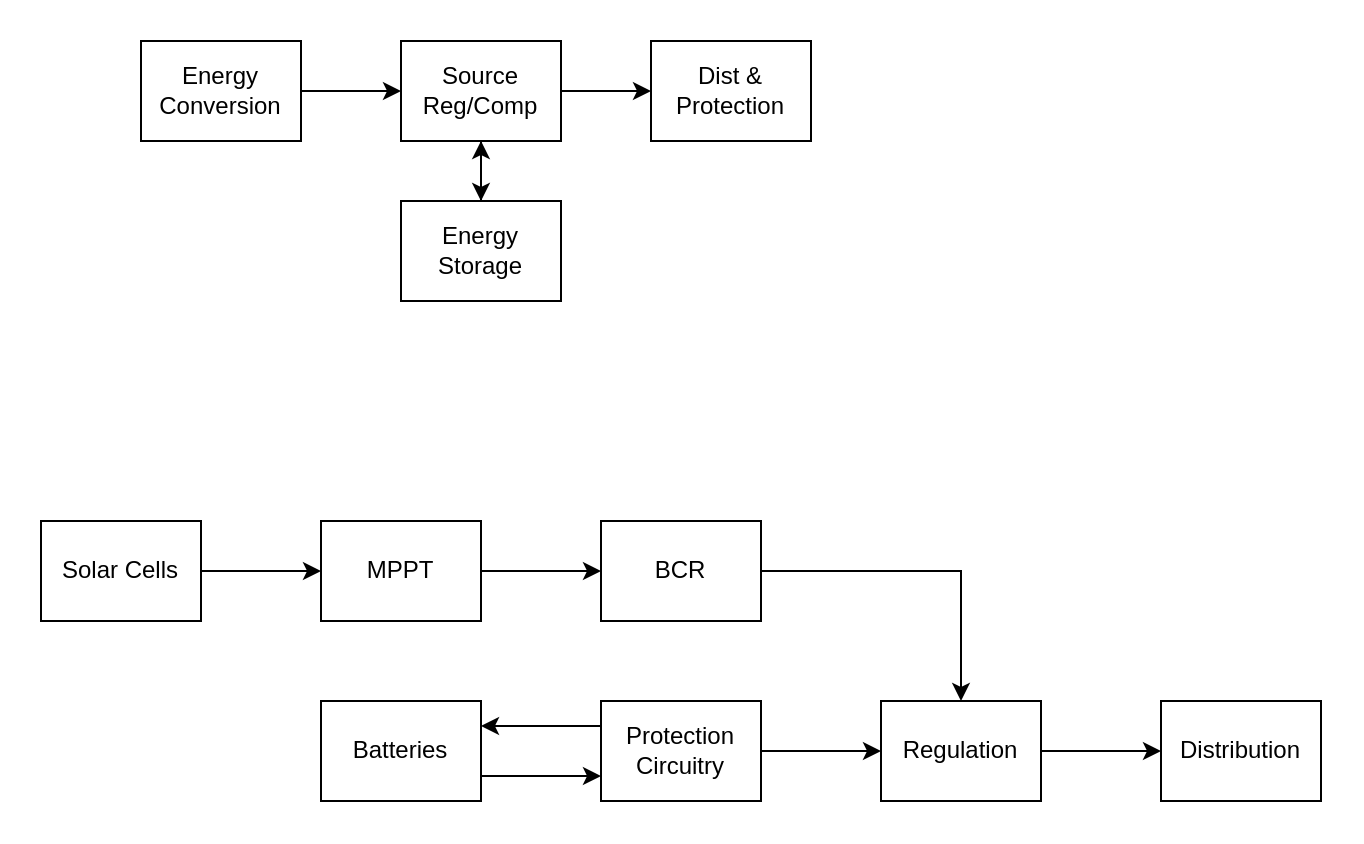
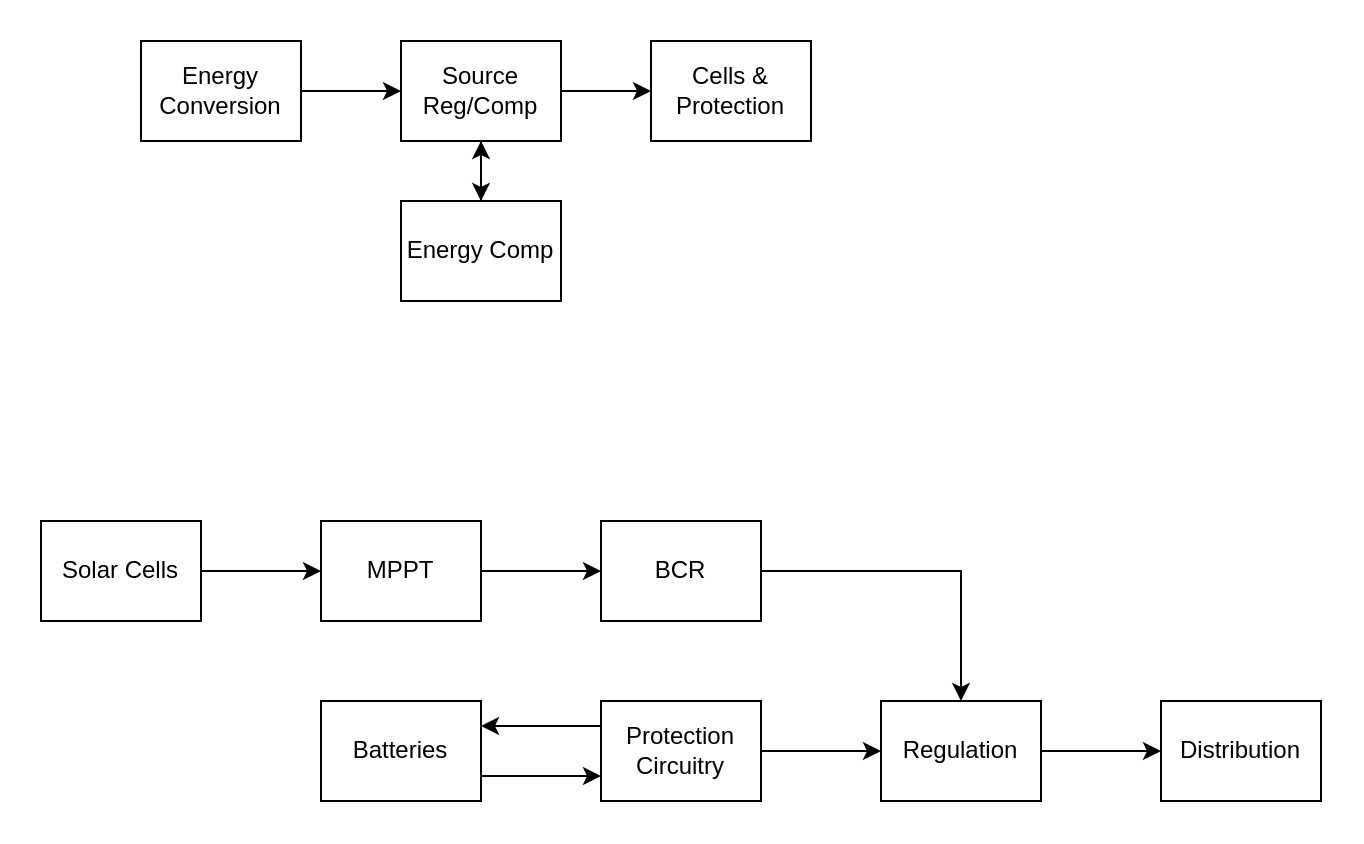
(731, 91) -> (731, 91)
(481, 251) -> (481, 251)
